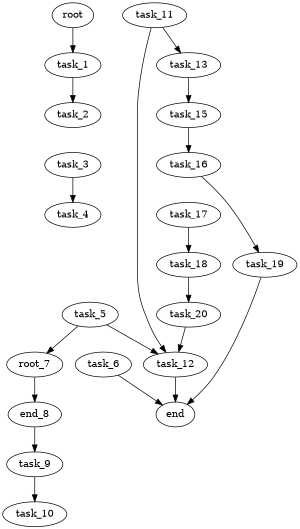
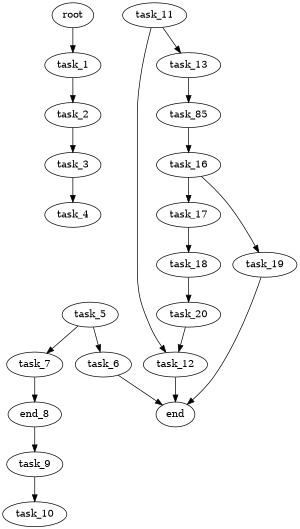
(189, 115) -> (189, 115)
none -> (73, 137)
none -> (189, 186)
(129, 338) -> (96, 336)
(35, 365) -> (35, 365)
